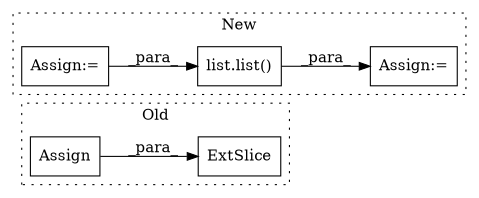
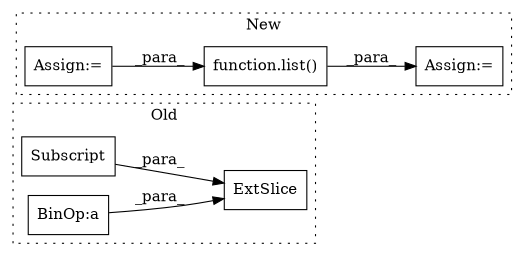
(239, 66) -> (266, 66)
(65, 156) -> (68, 156)
none -> (68, 215)
